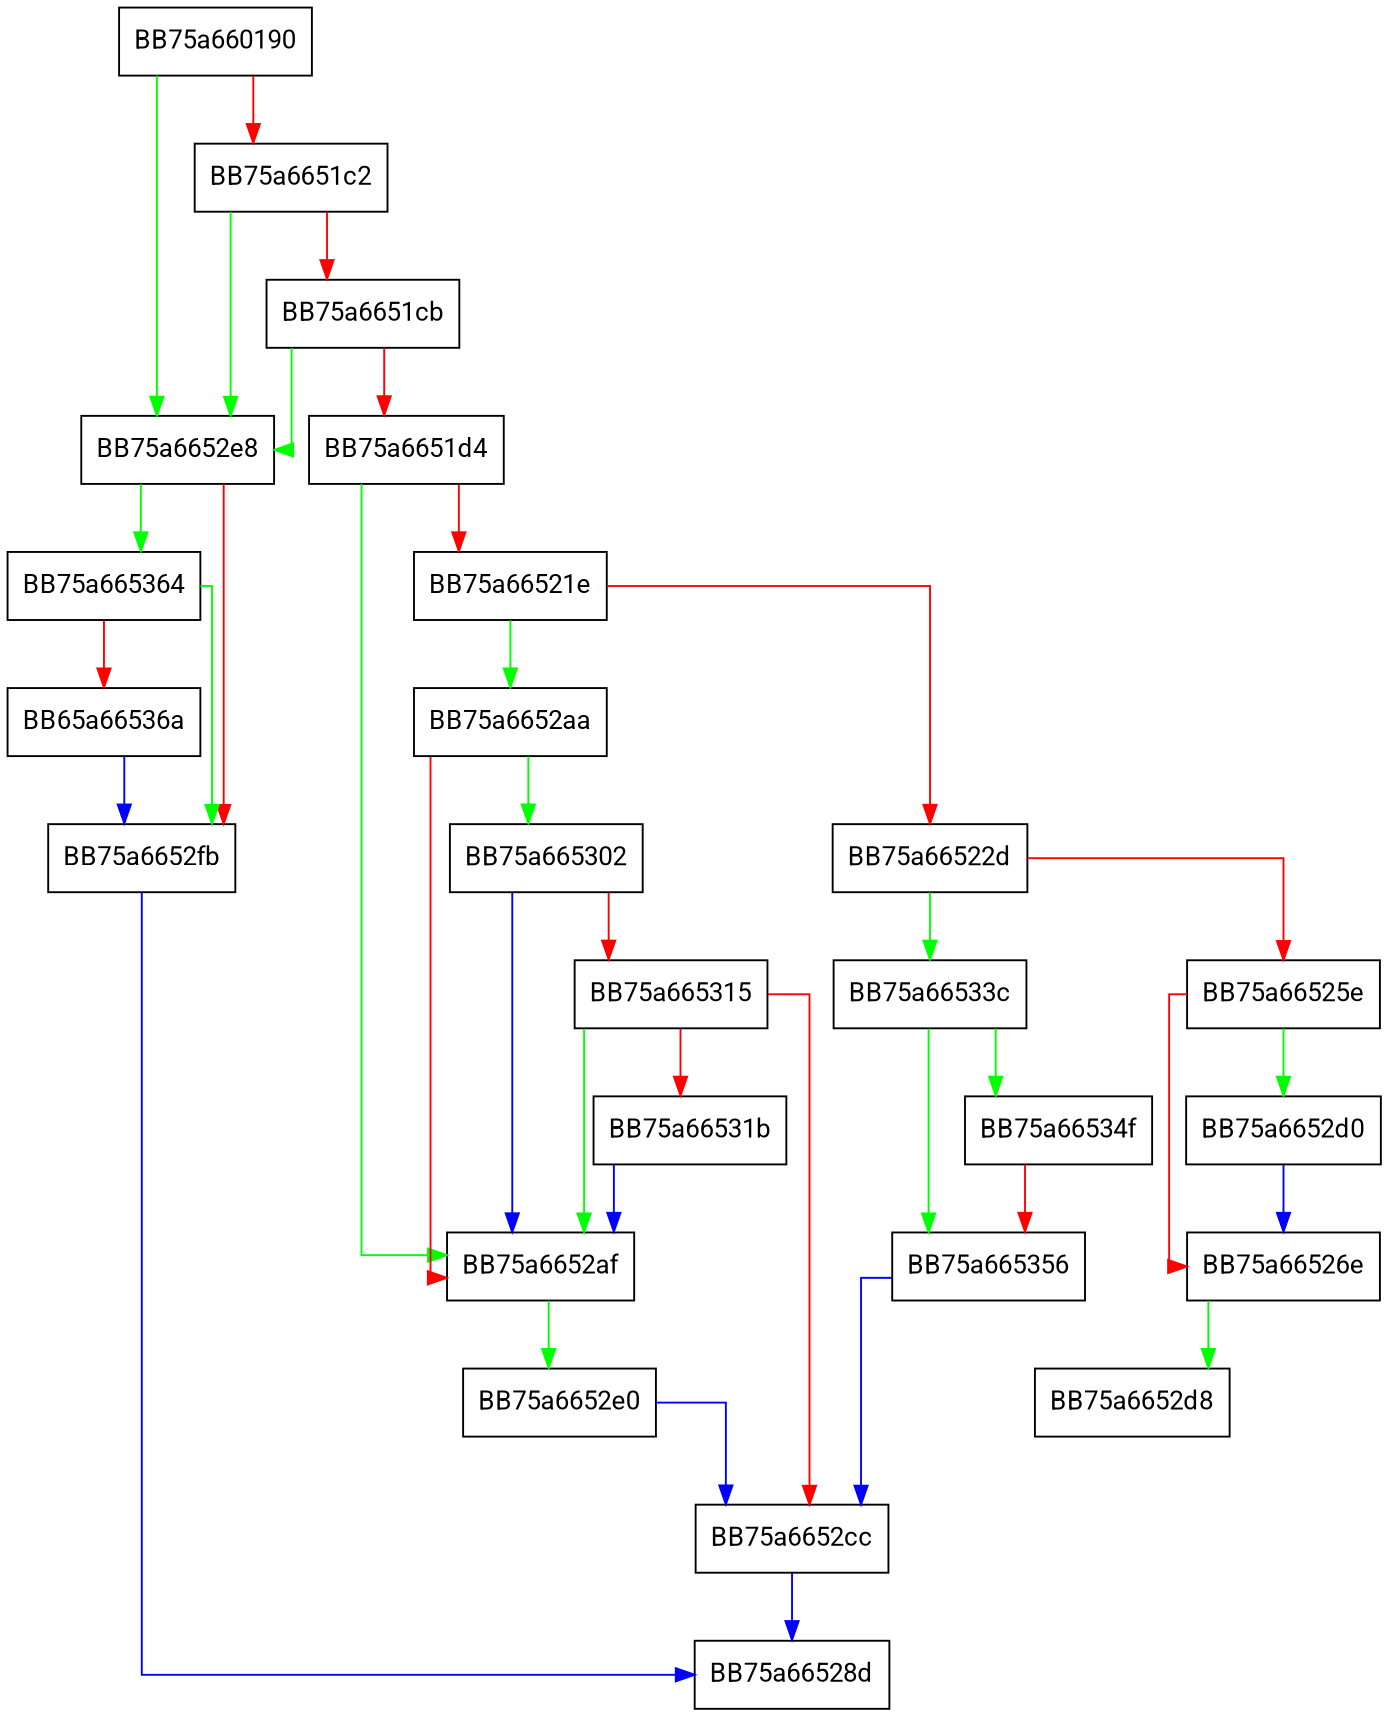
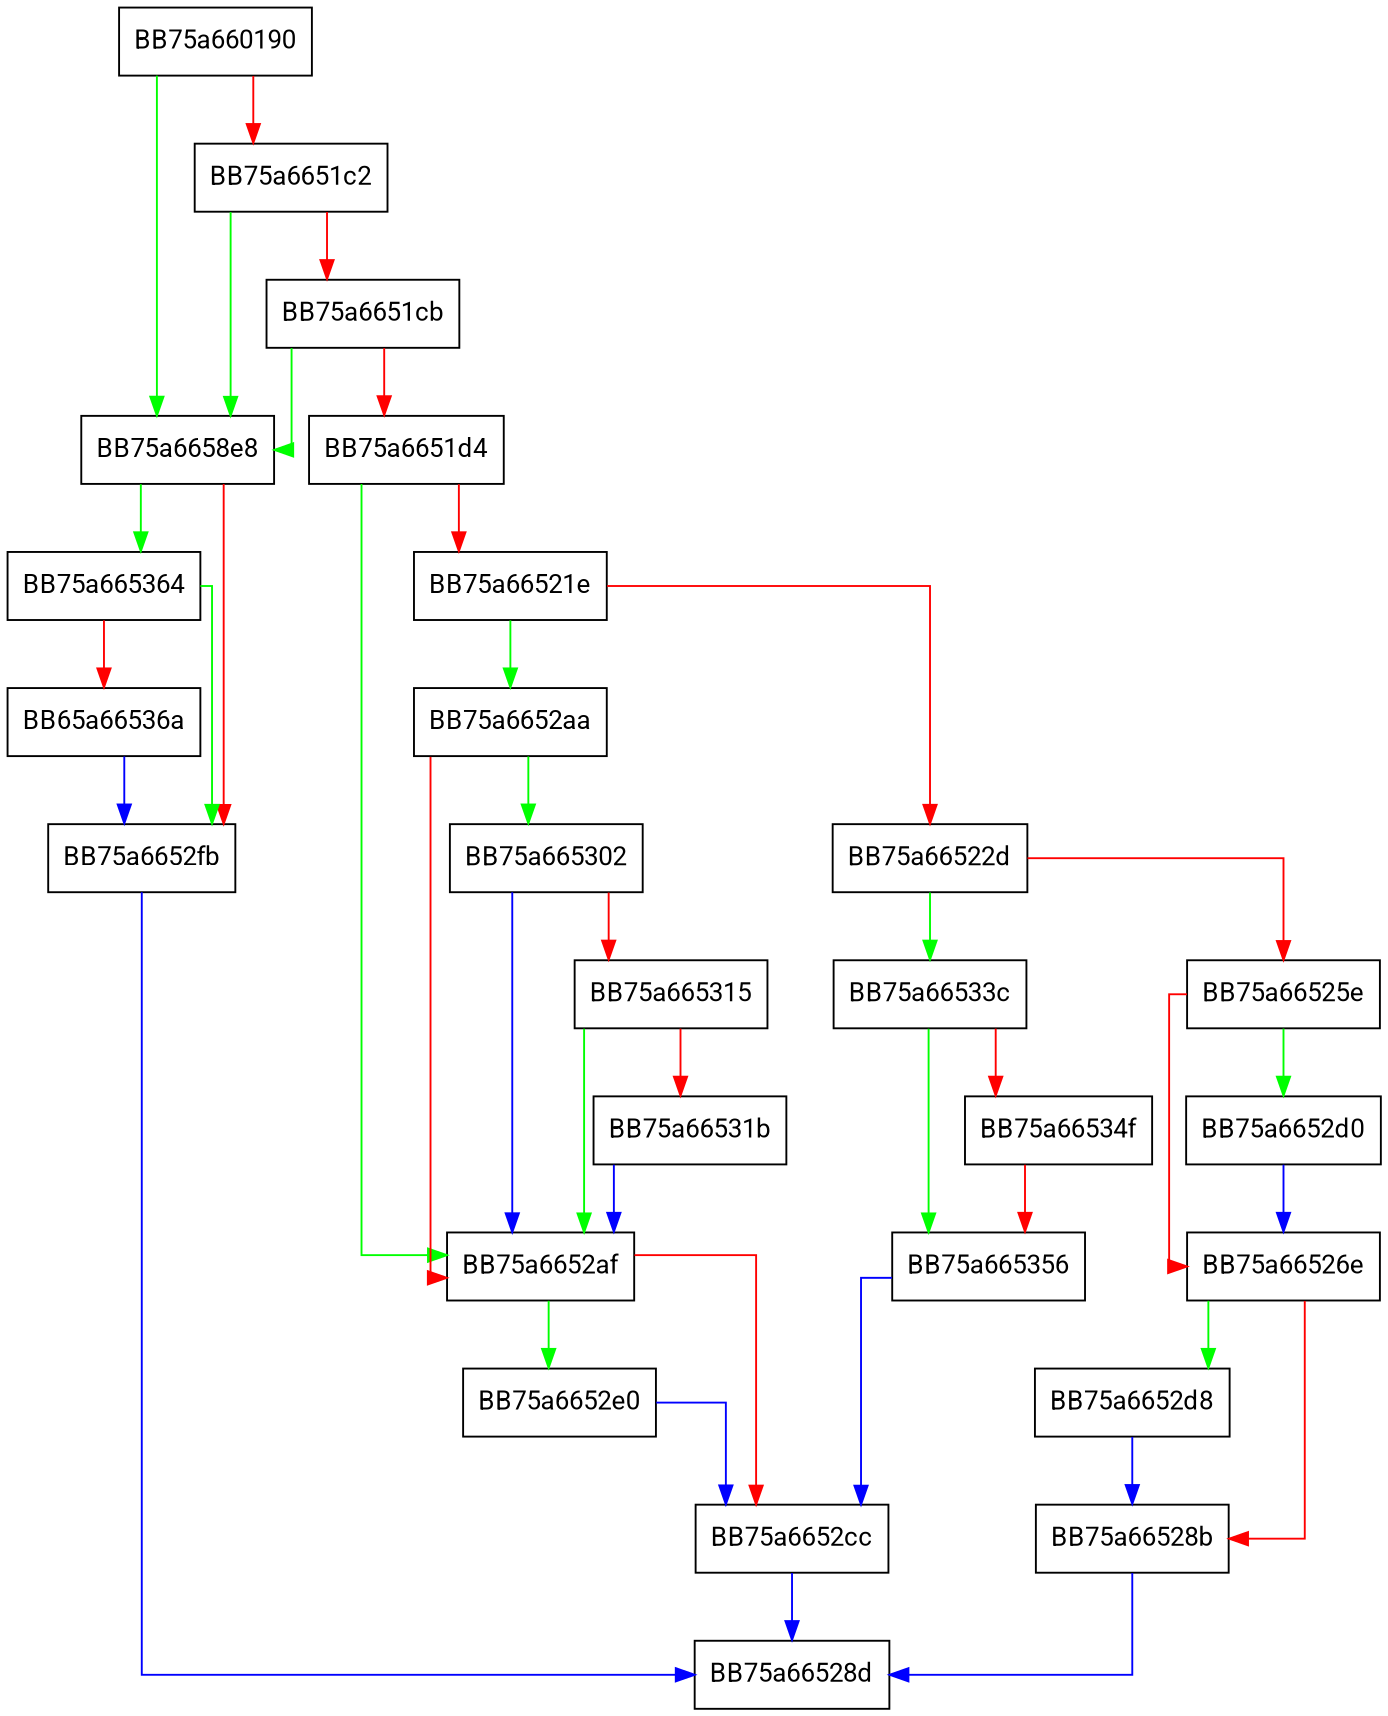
(178, 450) -> (178, 450)
(996, 1053) -> (996, 1053)
(810, 1219) -> (756, 1310)
none -> (1132, 1539)
